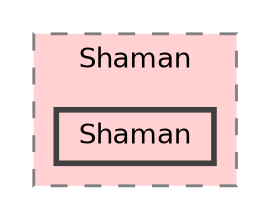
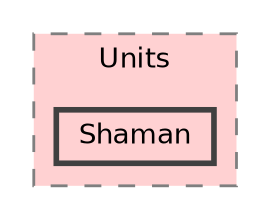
(135, 61) -> (135, 61)
